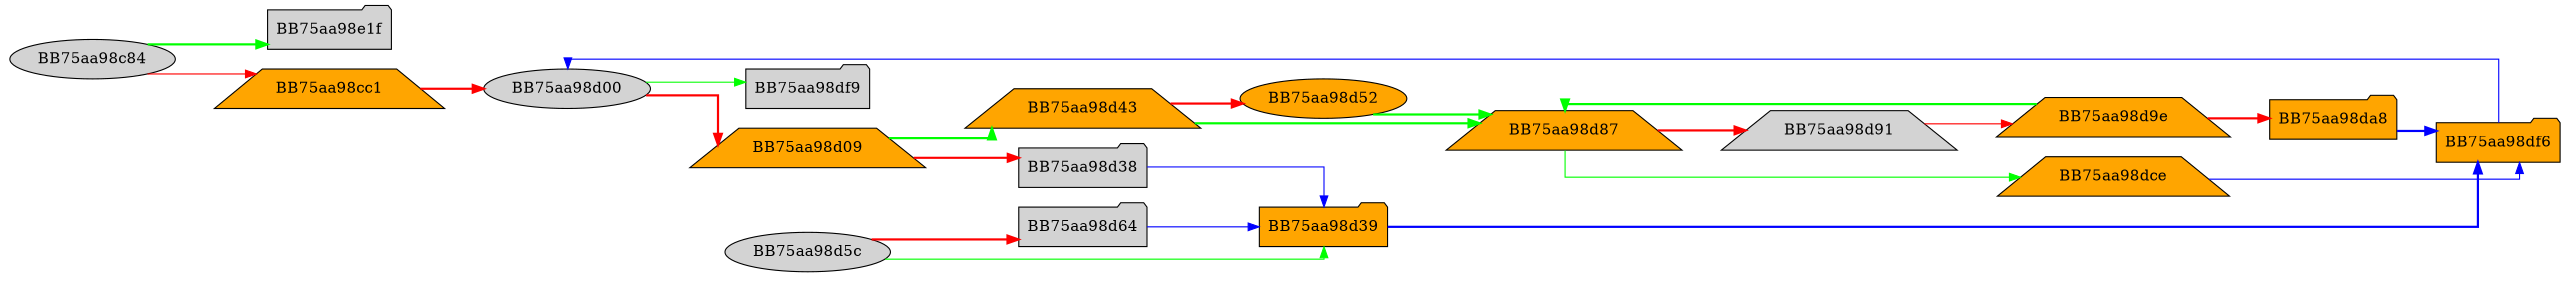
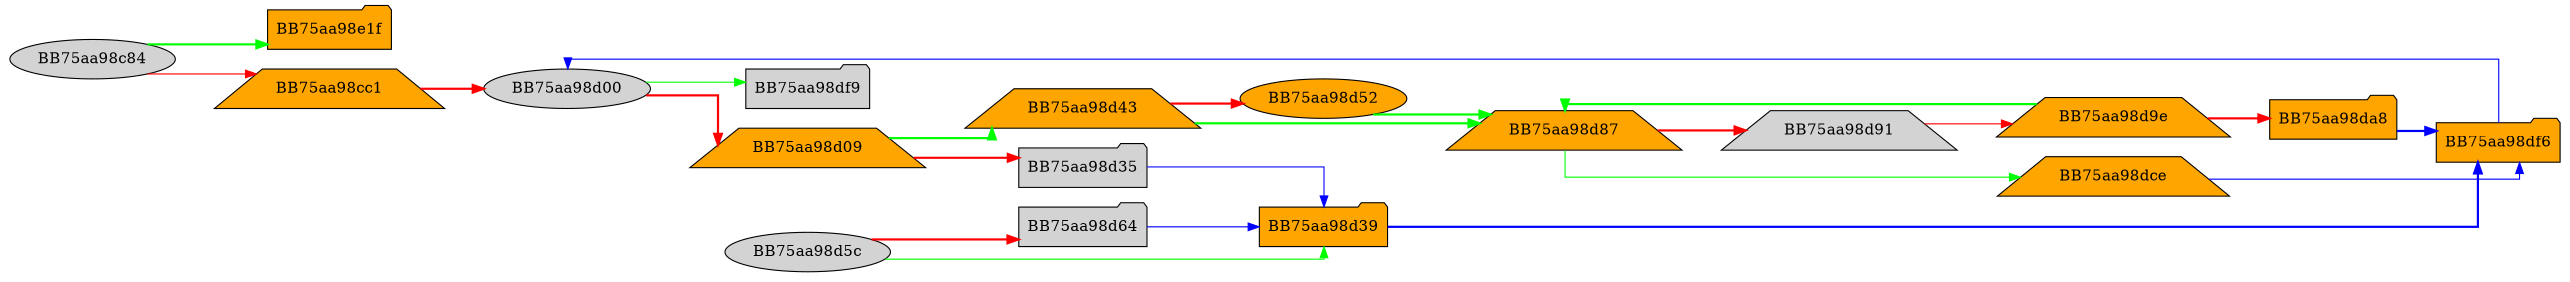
(329, 30) -> (329, 30)
(1083, 168) -> (1083, 168)
